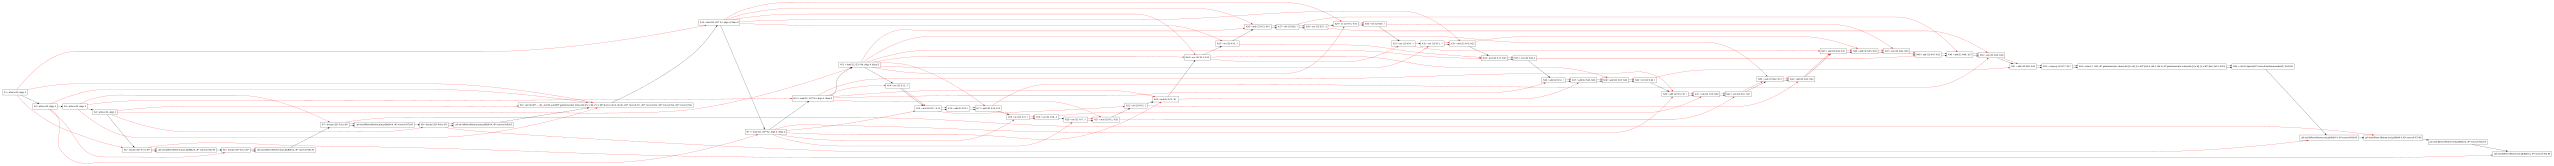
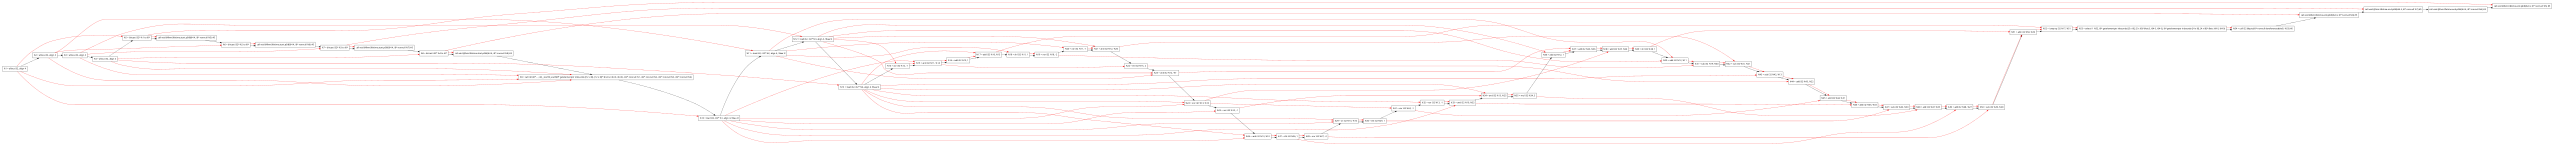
(1491, 87) -> (1517, 25)
(850, 123) -> (817, 79)
